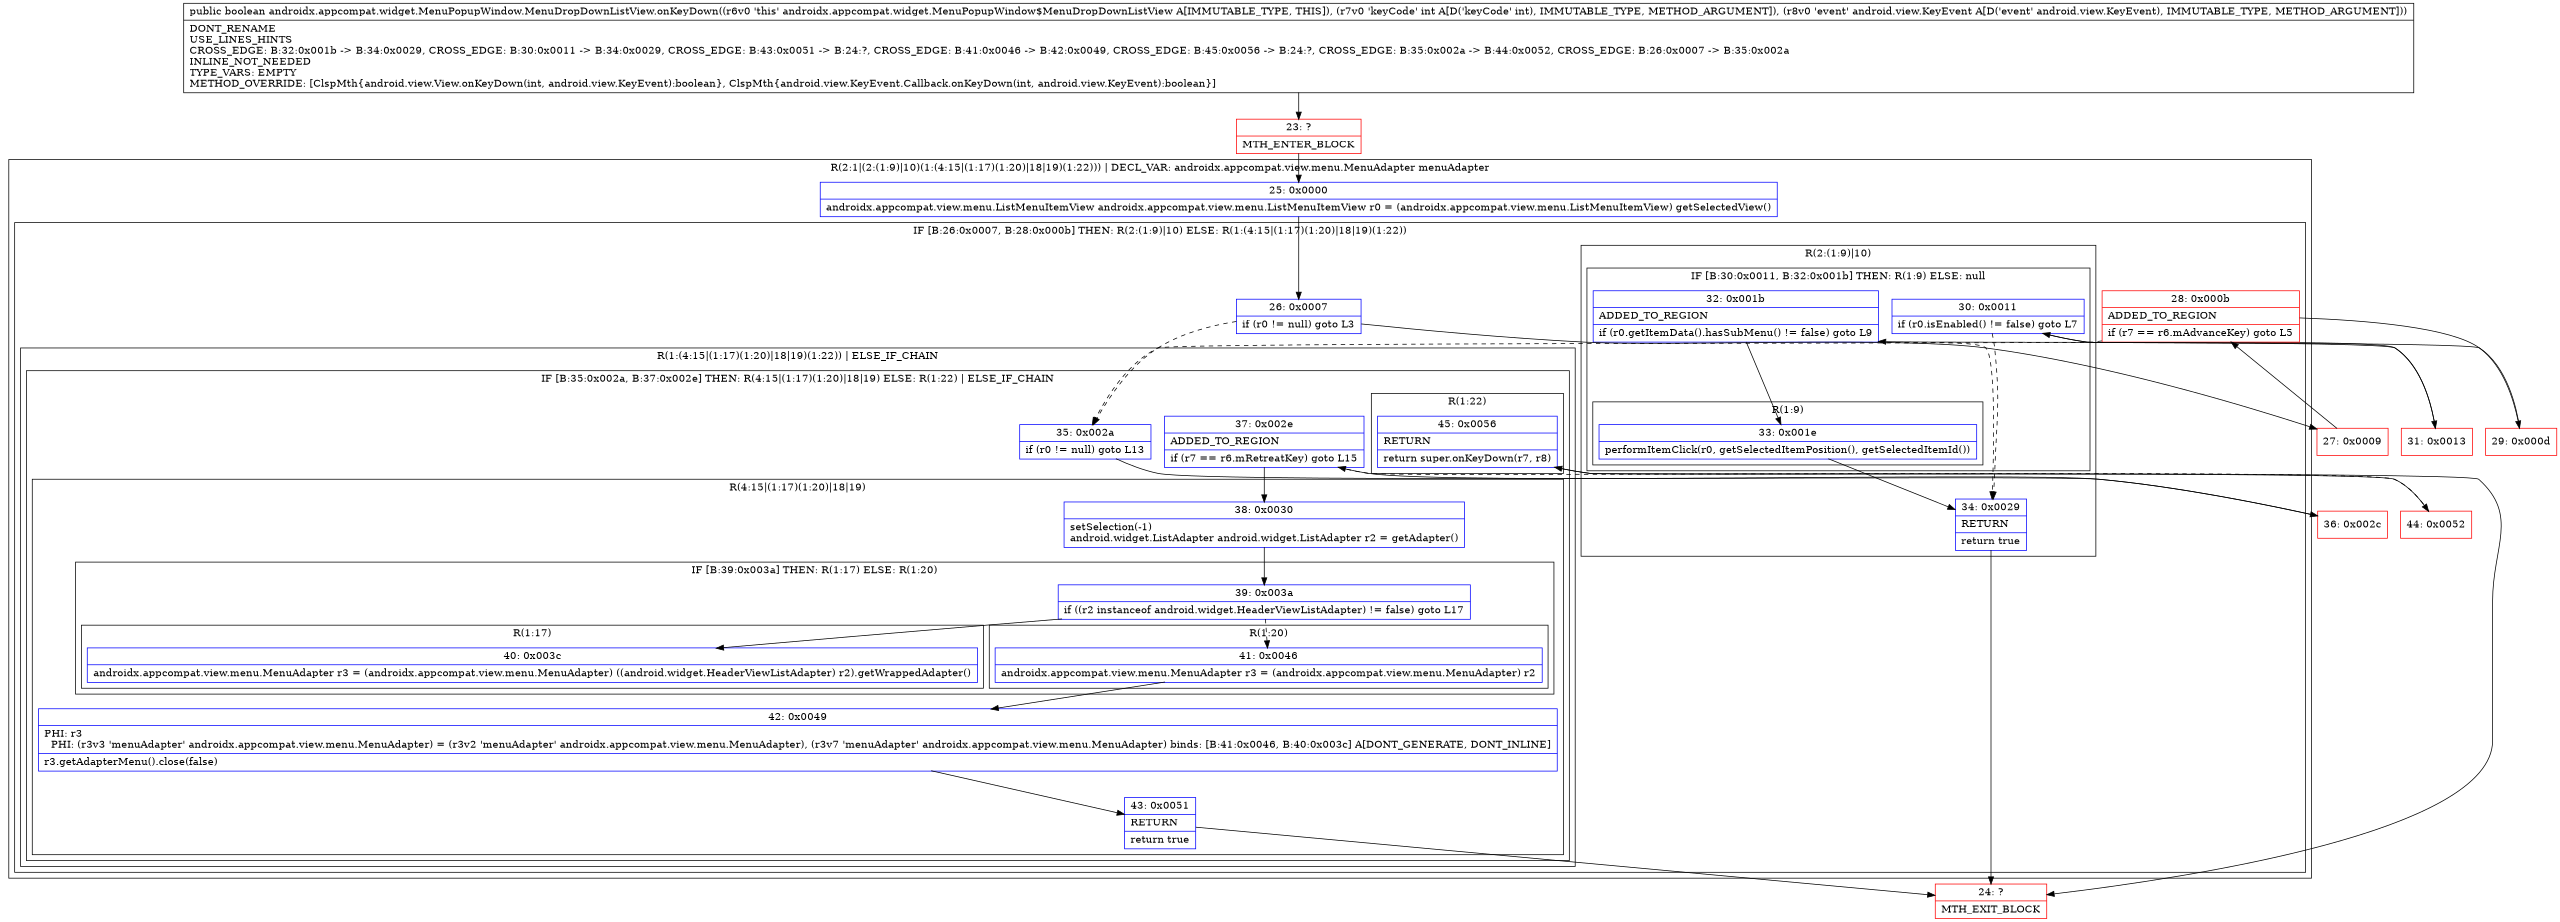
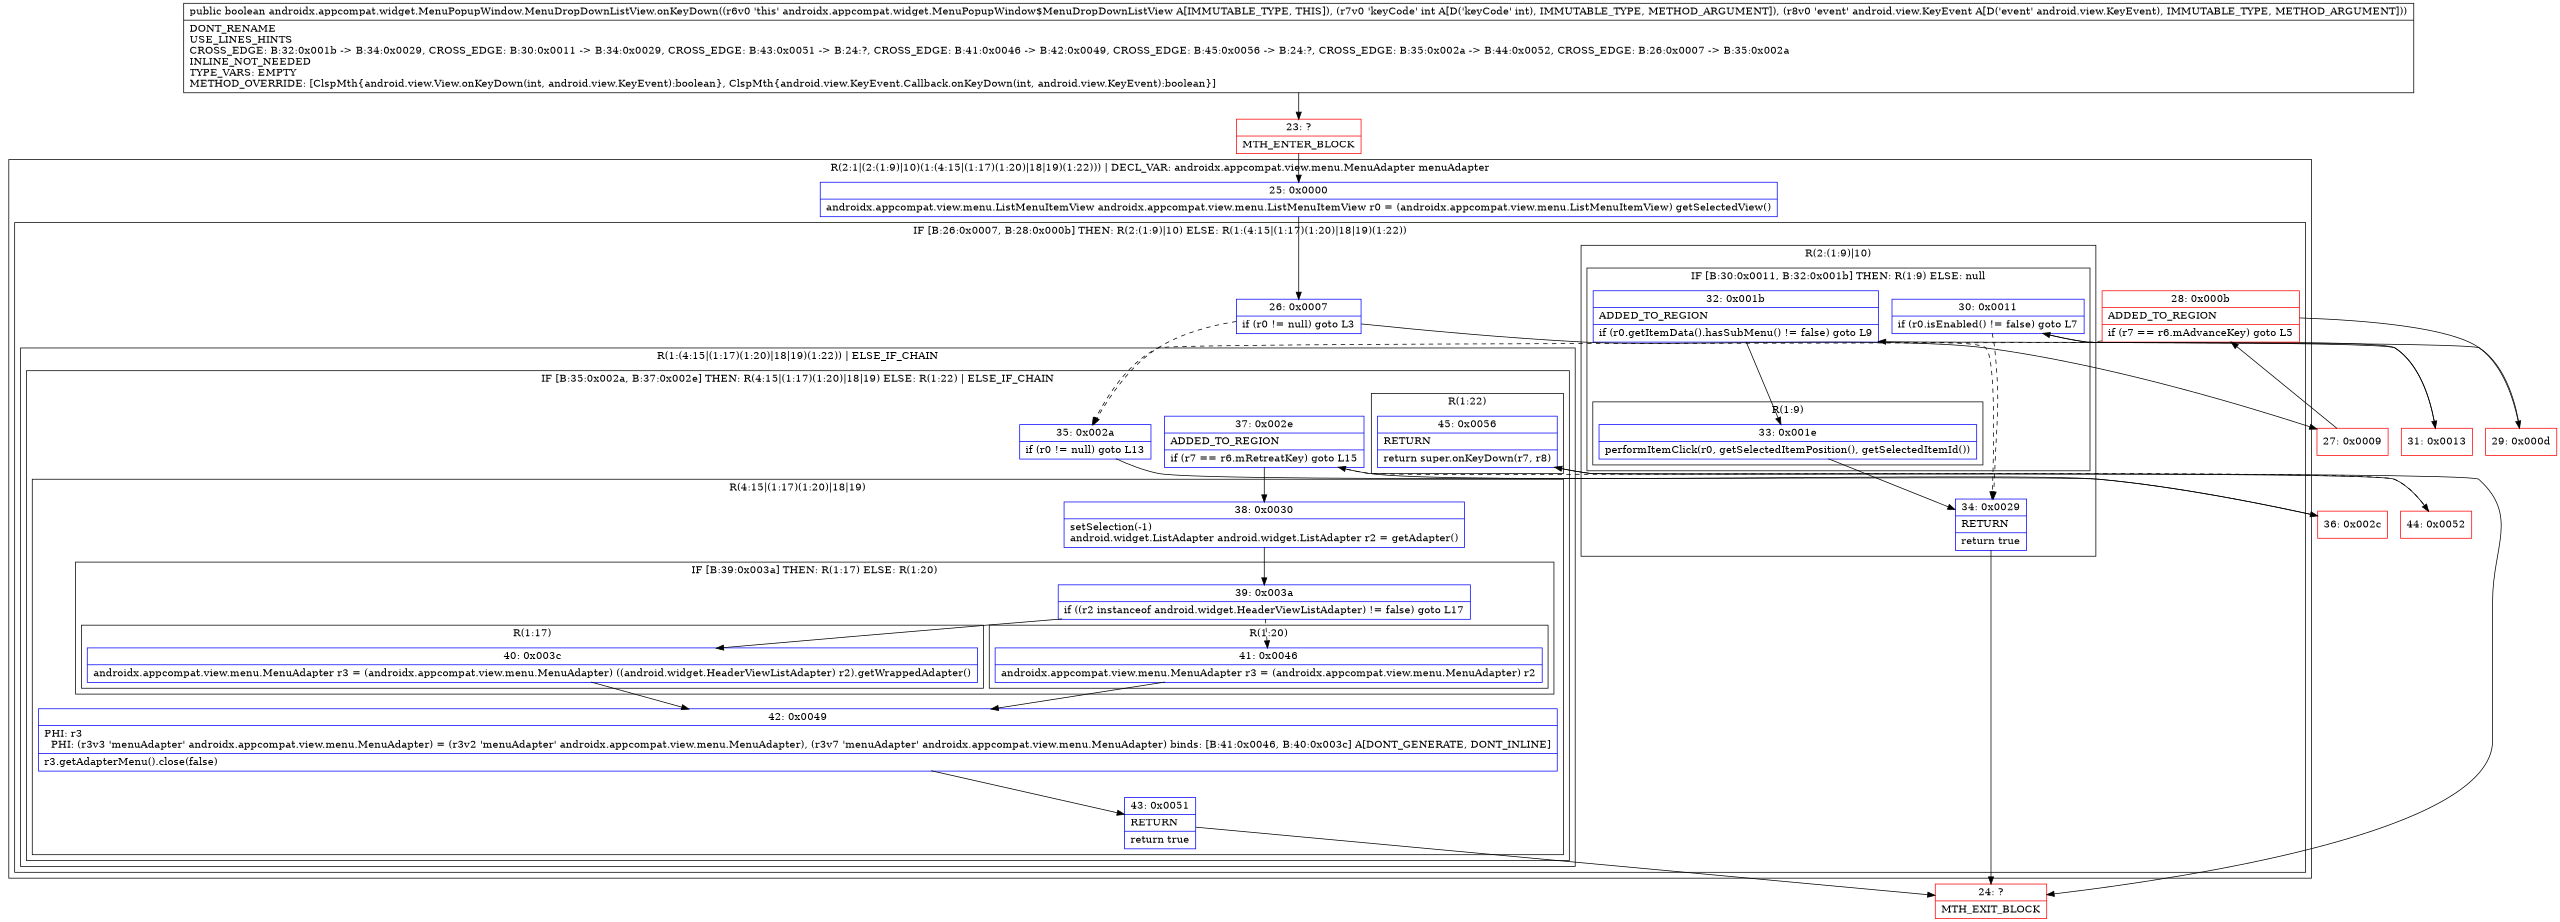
none -> (652, 699)
